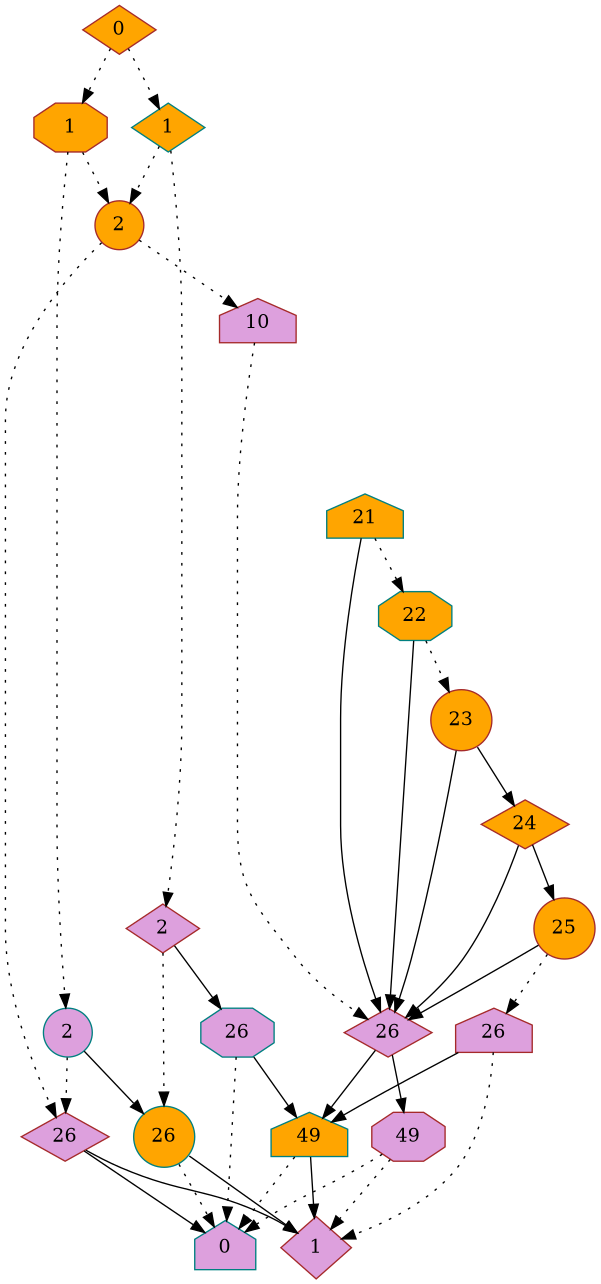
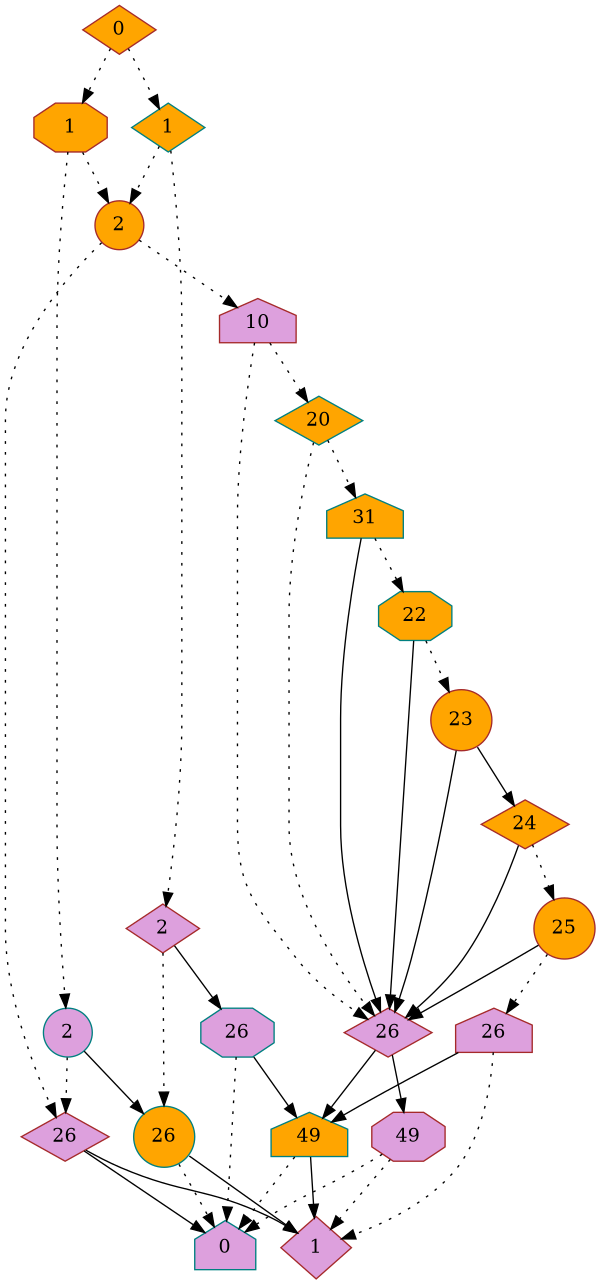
none -> (319, 421)
(365, 518) -> (365, 518)
(541, 866) -> (541, 866)
